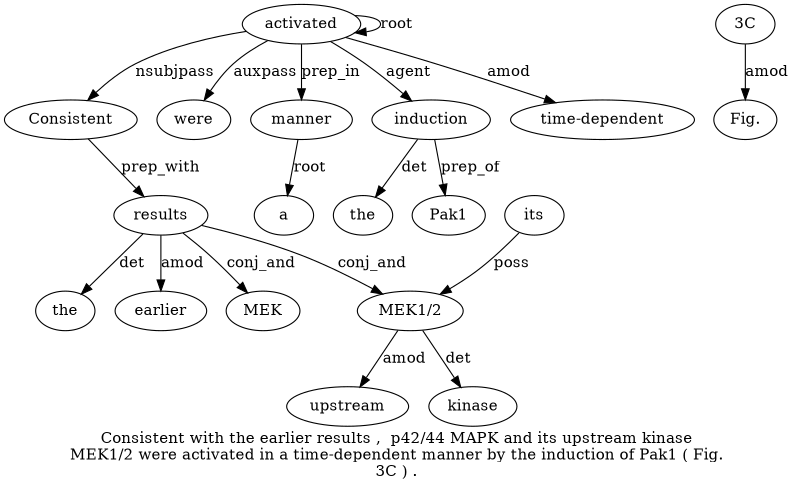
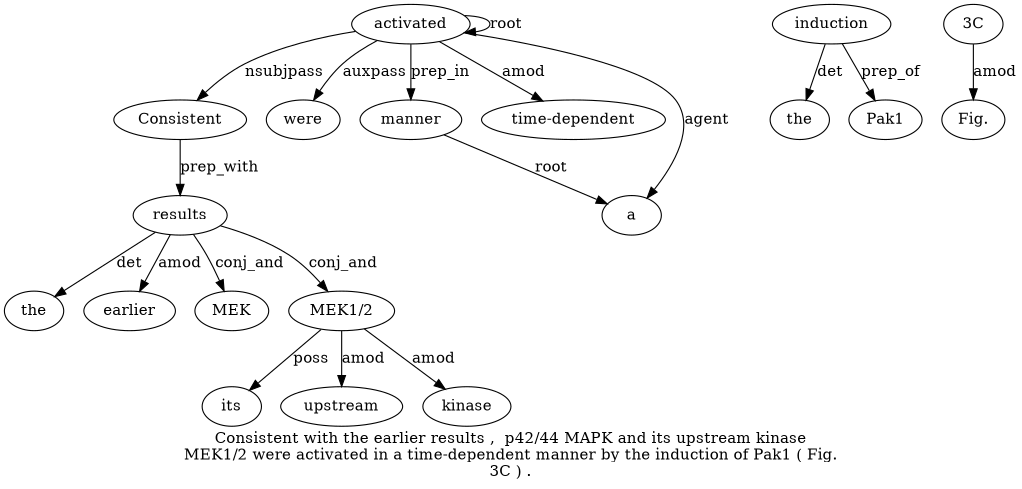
(368, 66) -> (622, 69)
(486, 263) -> (290, 356)
(459, 359) -> (434, 359)
